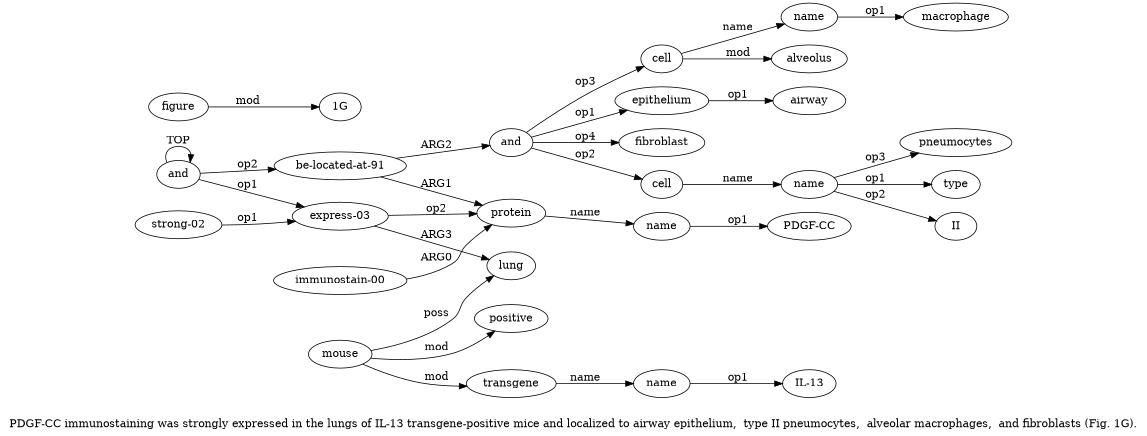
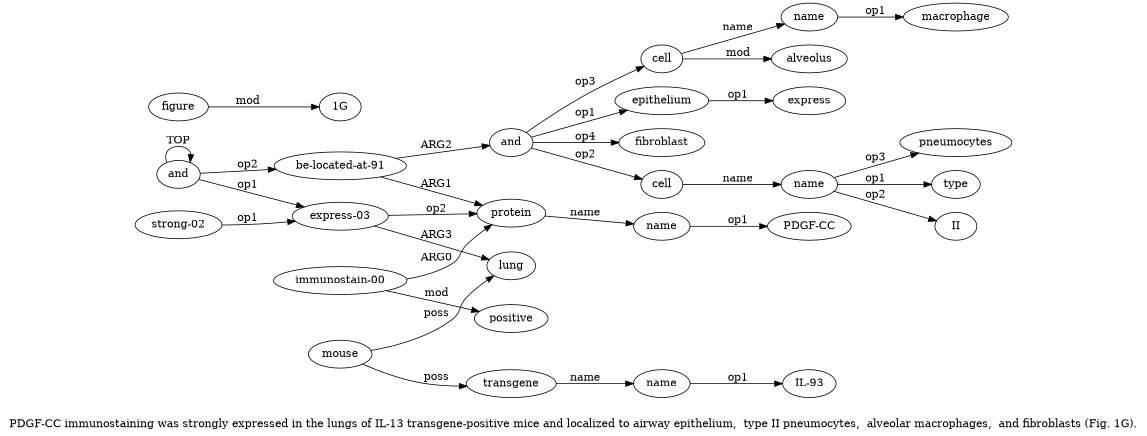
(809, 101) -> (809, 101)
(432, 358) -> (429, 300)
(437, 377) -> (437, 377)
(809, 384) -> (809, 384)
